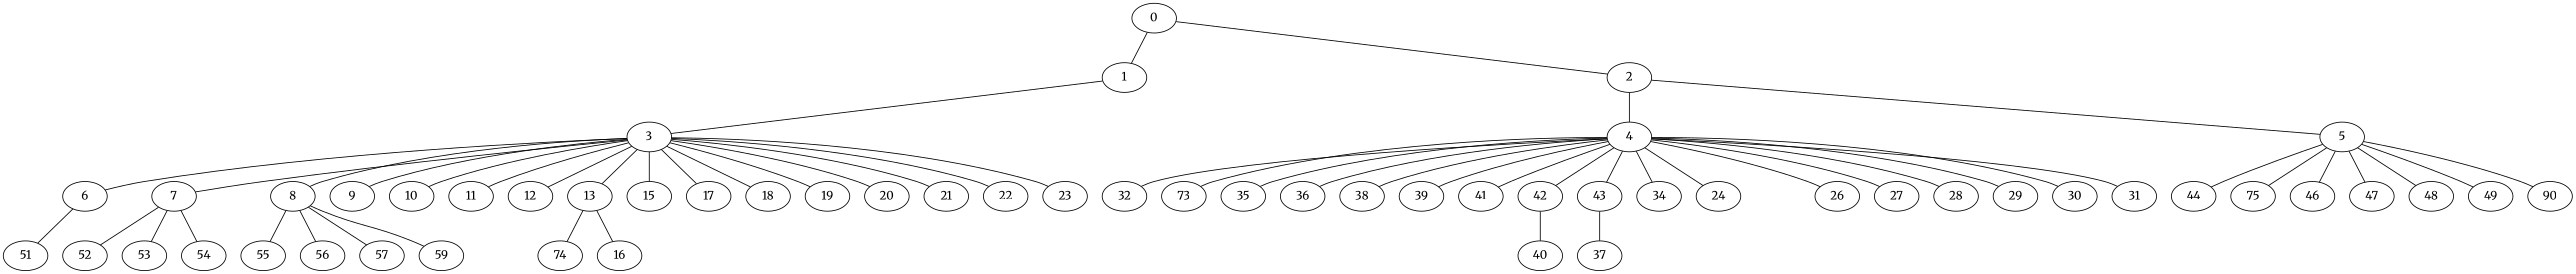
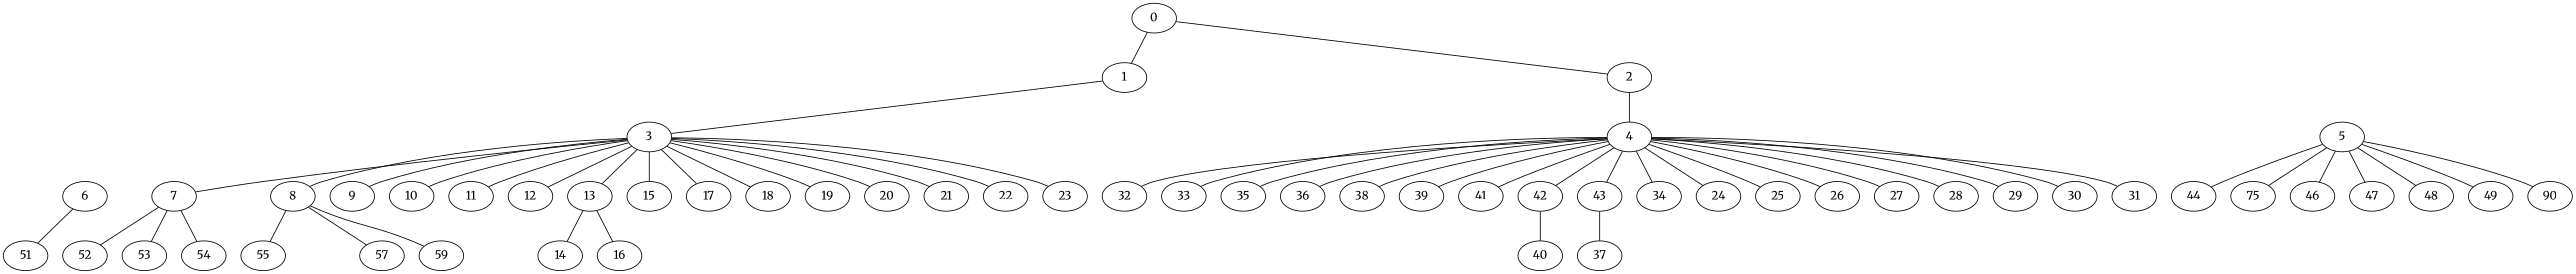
(1986, 107) -> none
(365, 155) -> none
(1184, 196) -> (1184, 196)
none -> (1778, 196)
(323, 256) -> none
(560, 256) -> (560, 256)
